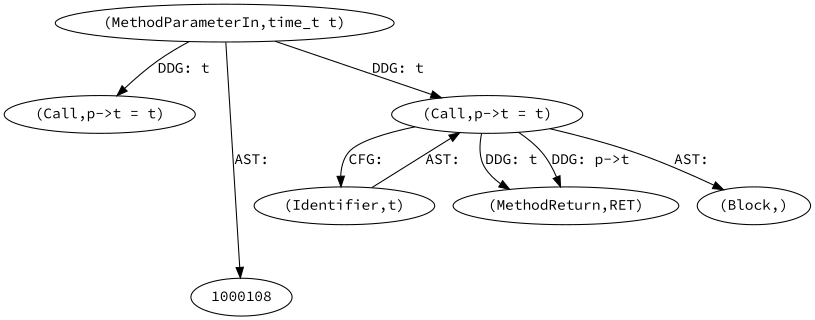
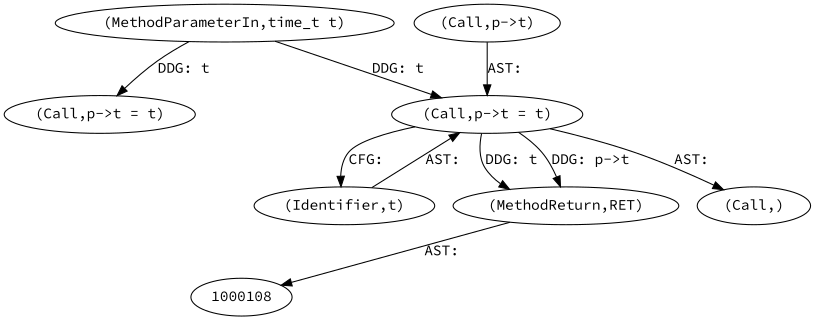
none -> (487, 23)
(233, 155) -> (401, 252)
(754, 206) -> (754, 206)
